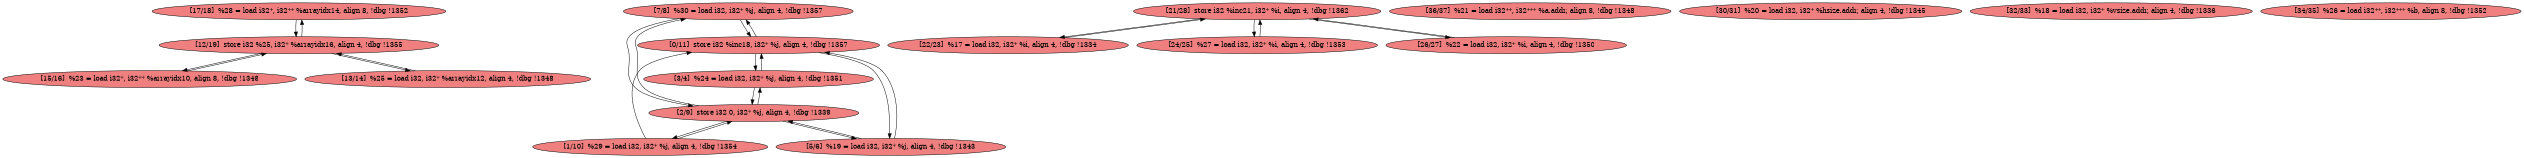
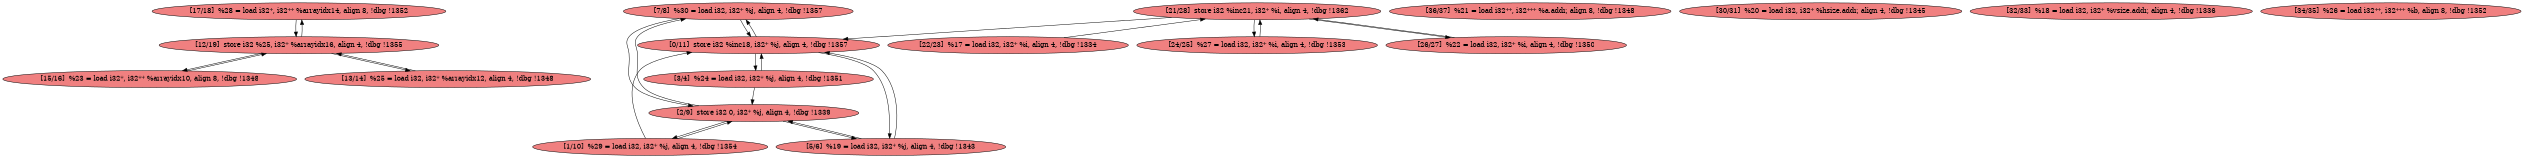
(1133, 28) -> (1010, 28)
(759, 98) -> none
